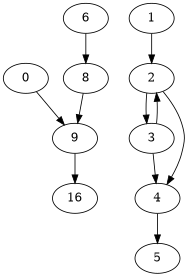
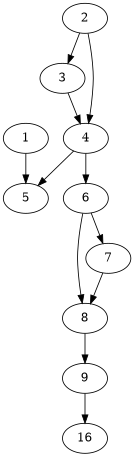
(152, 44) -> (26, 164)
(26, 78) -> none
(157, 112) -> none
none -> (86, 164)
none -> (108, 258)
